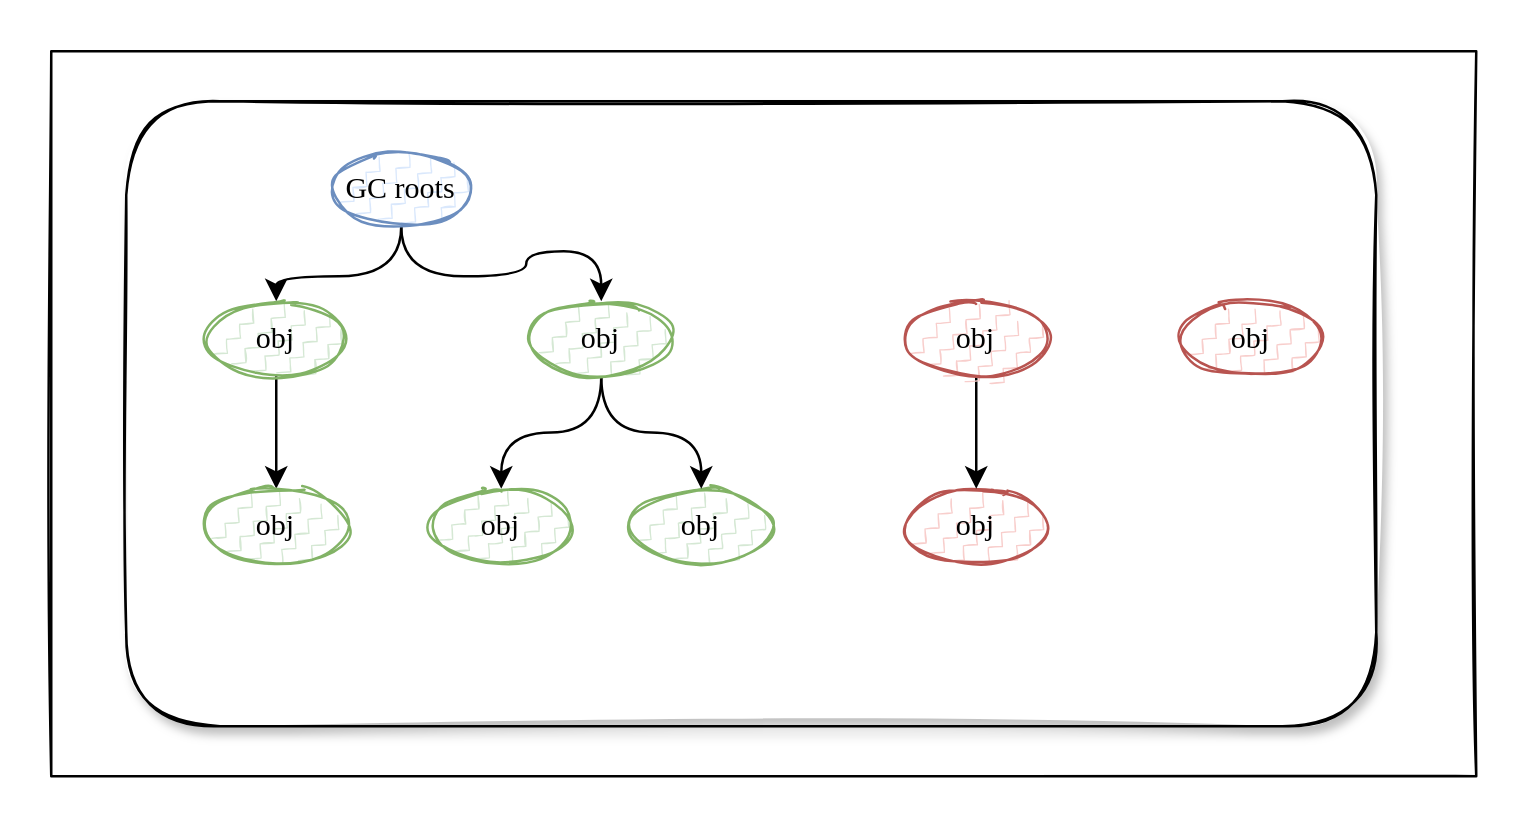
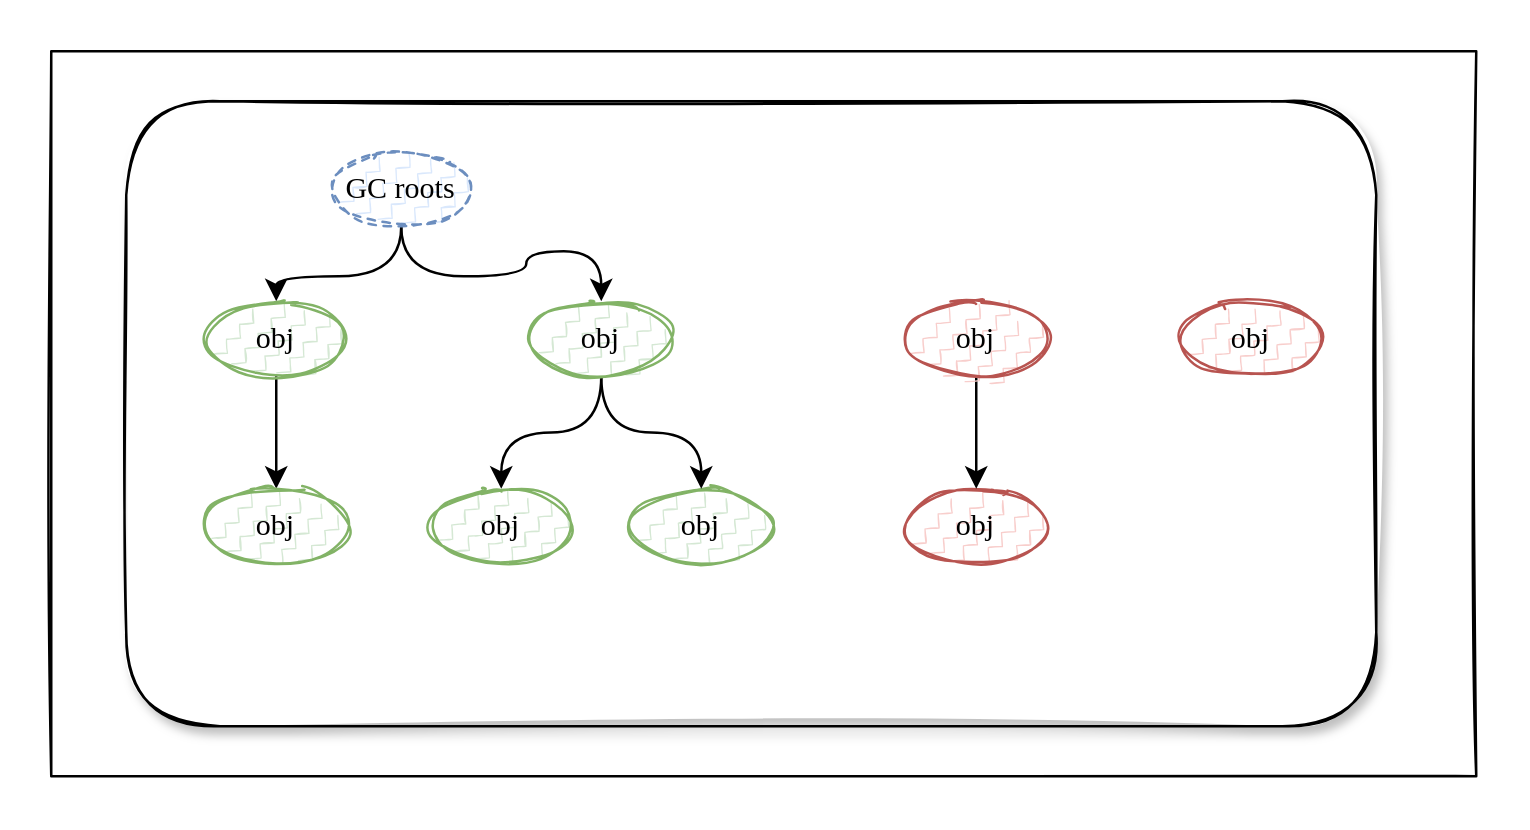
(401, 189) -> (401, 189)
